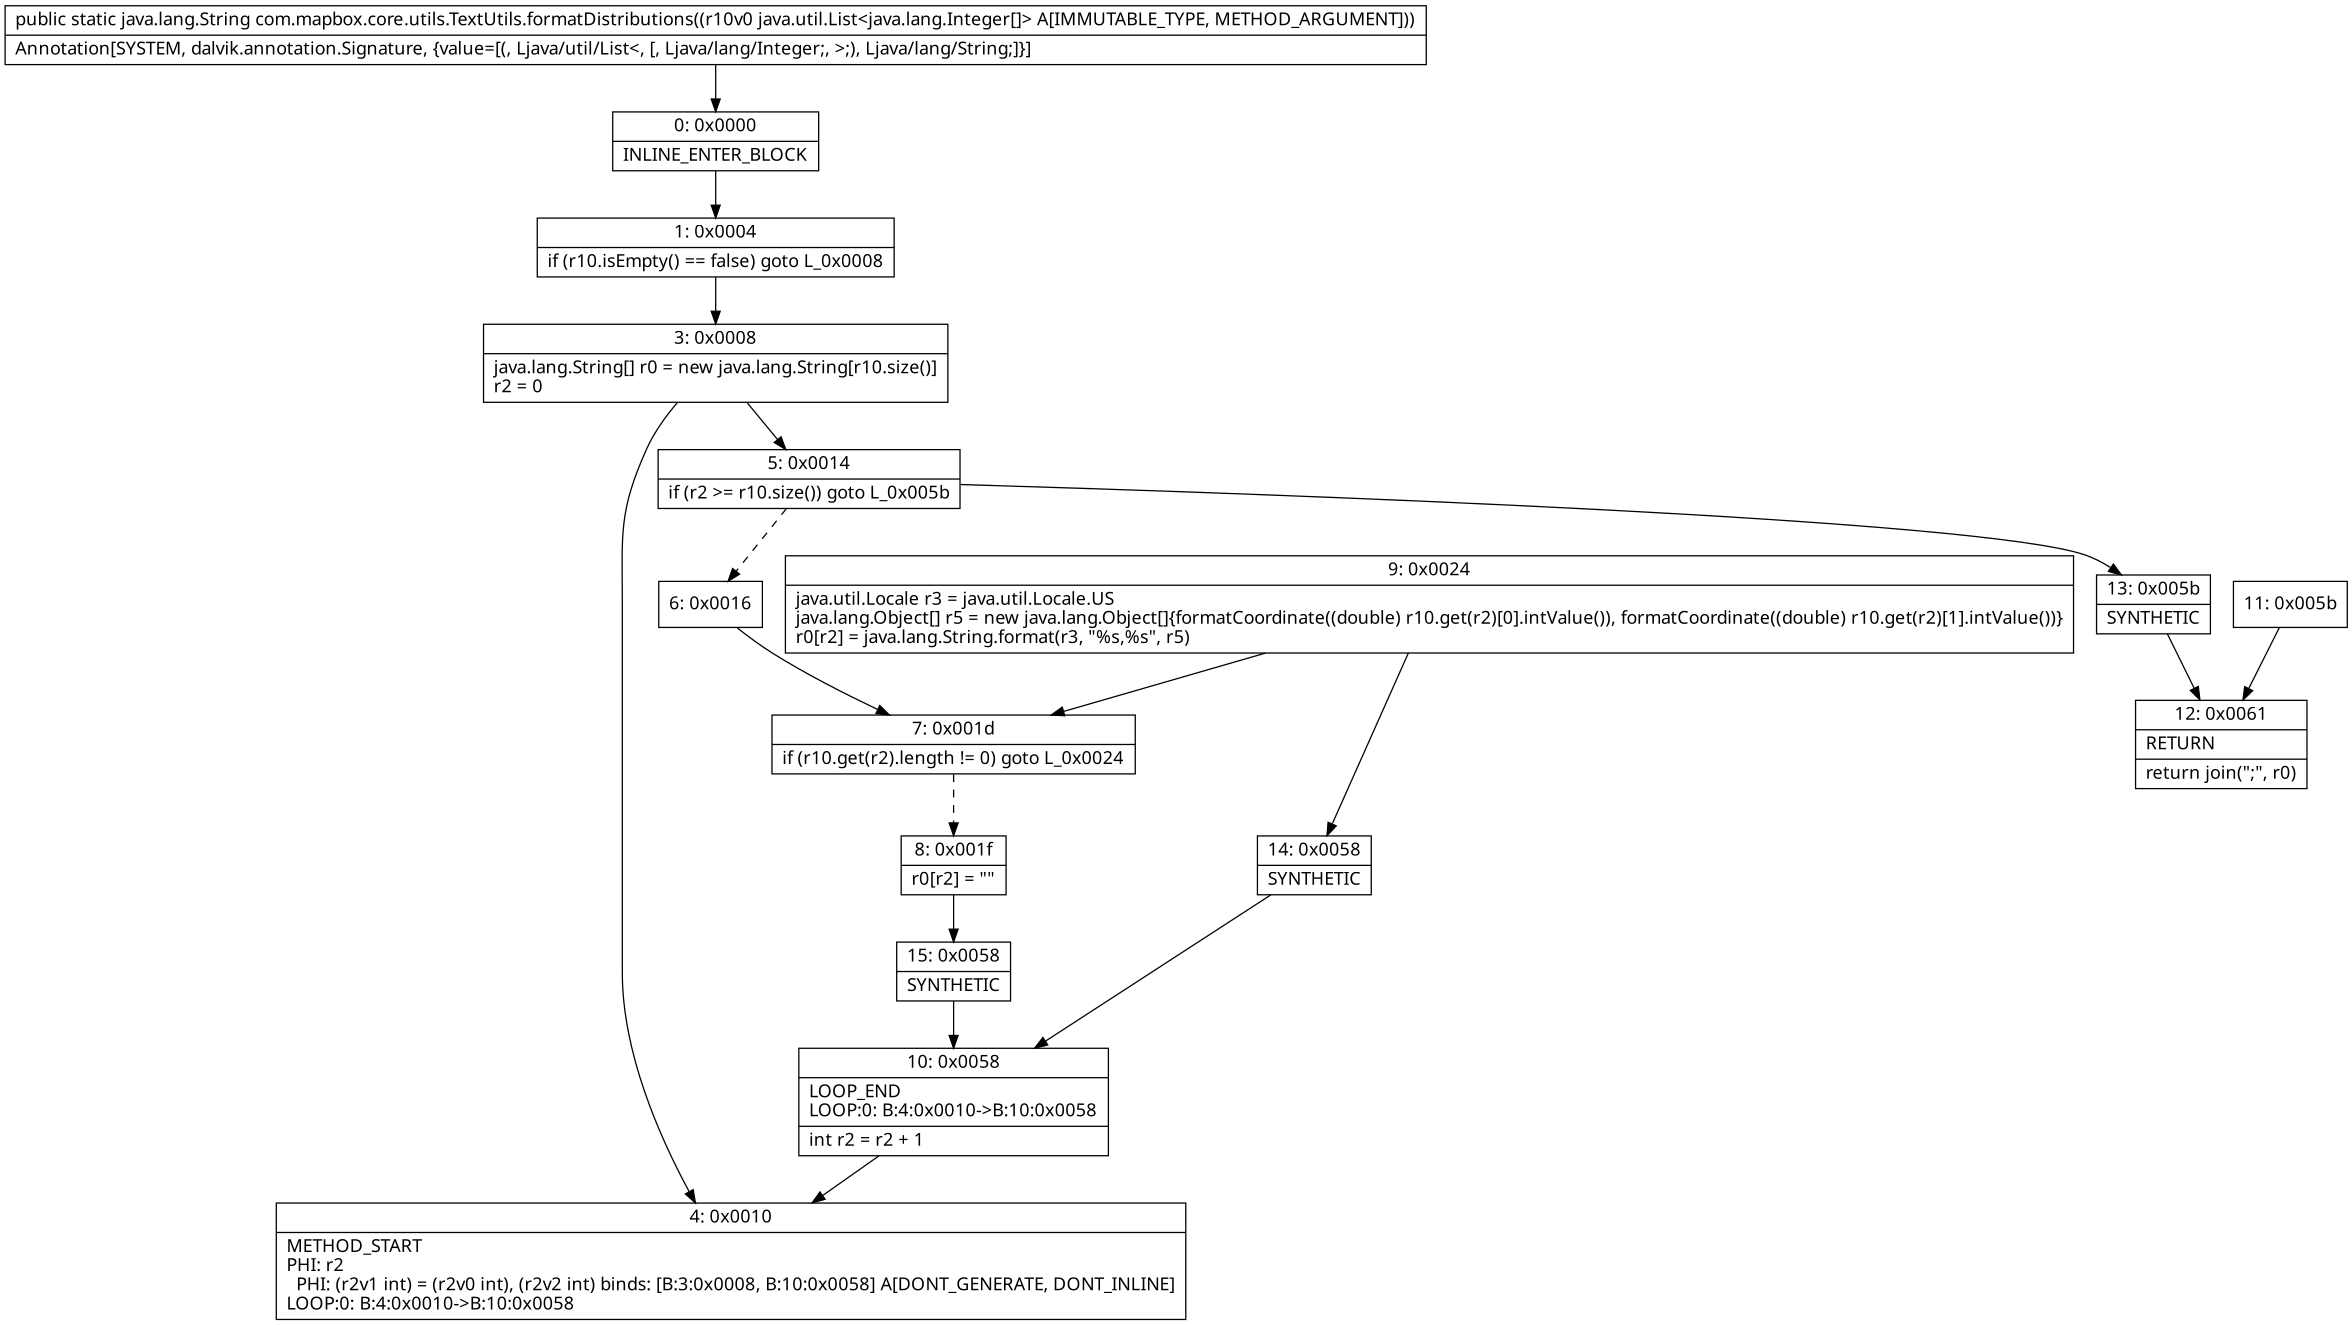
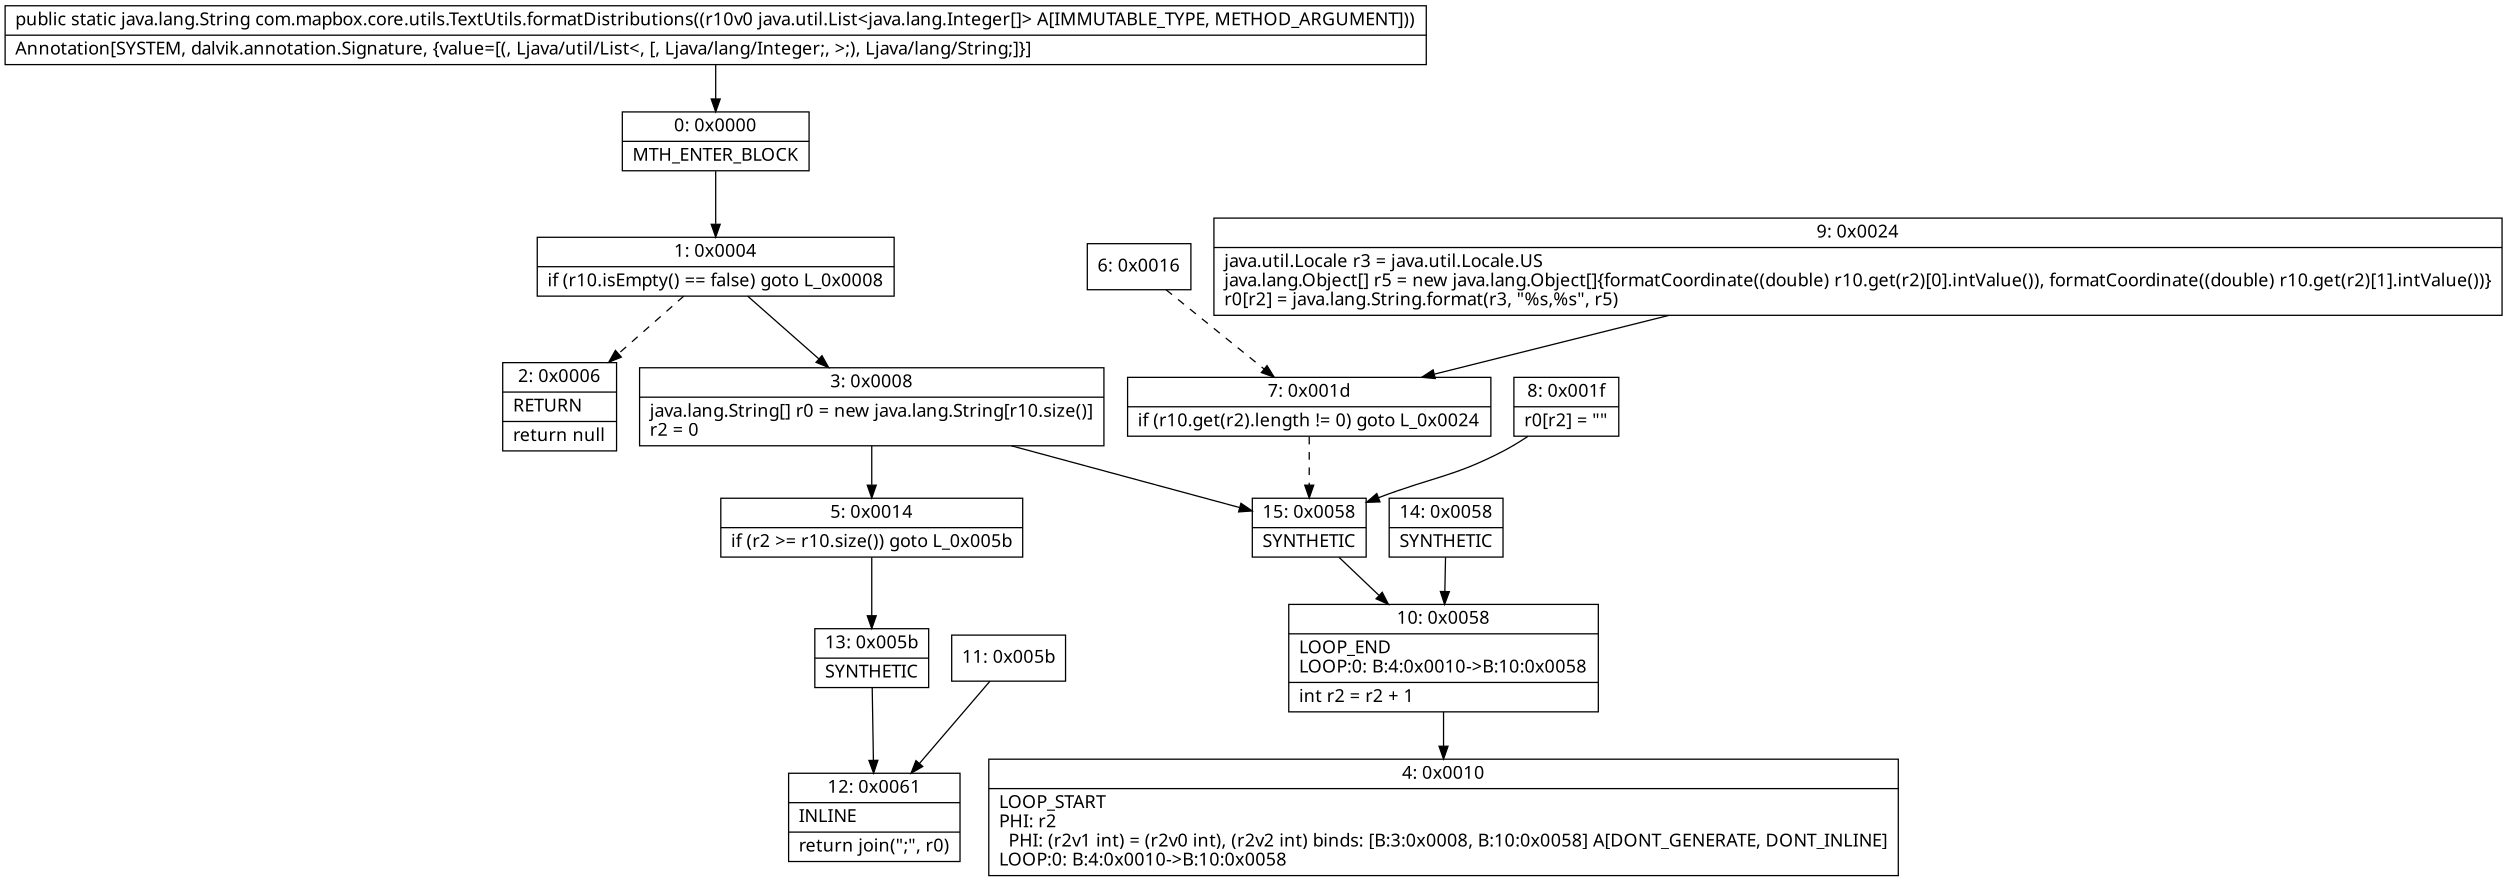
(716, 155) -> (716, 155)
none -> (560, 407)
(761, 540) -> none
(805, 672) -> (1215, 329)
(1370, 738) -> none
(2181, 744) -> (828, 817)
(622, 797) -> (1125, 477)
(954, 799) -> (1309, 461)
(354, 1247) -> (1053, 803)
